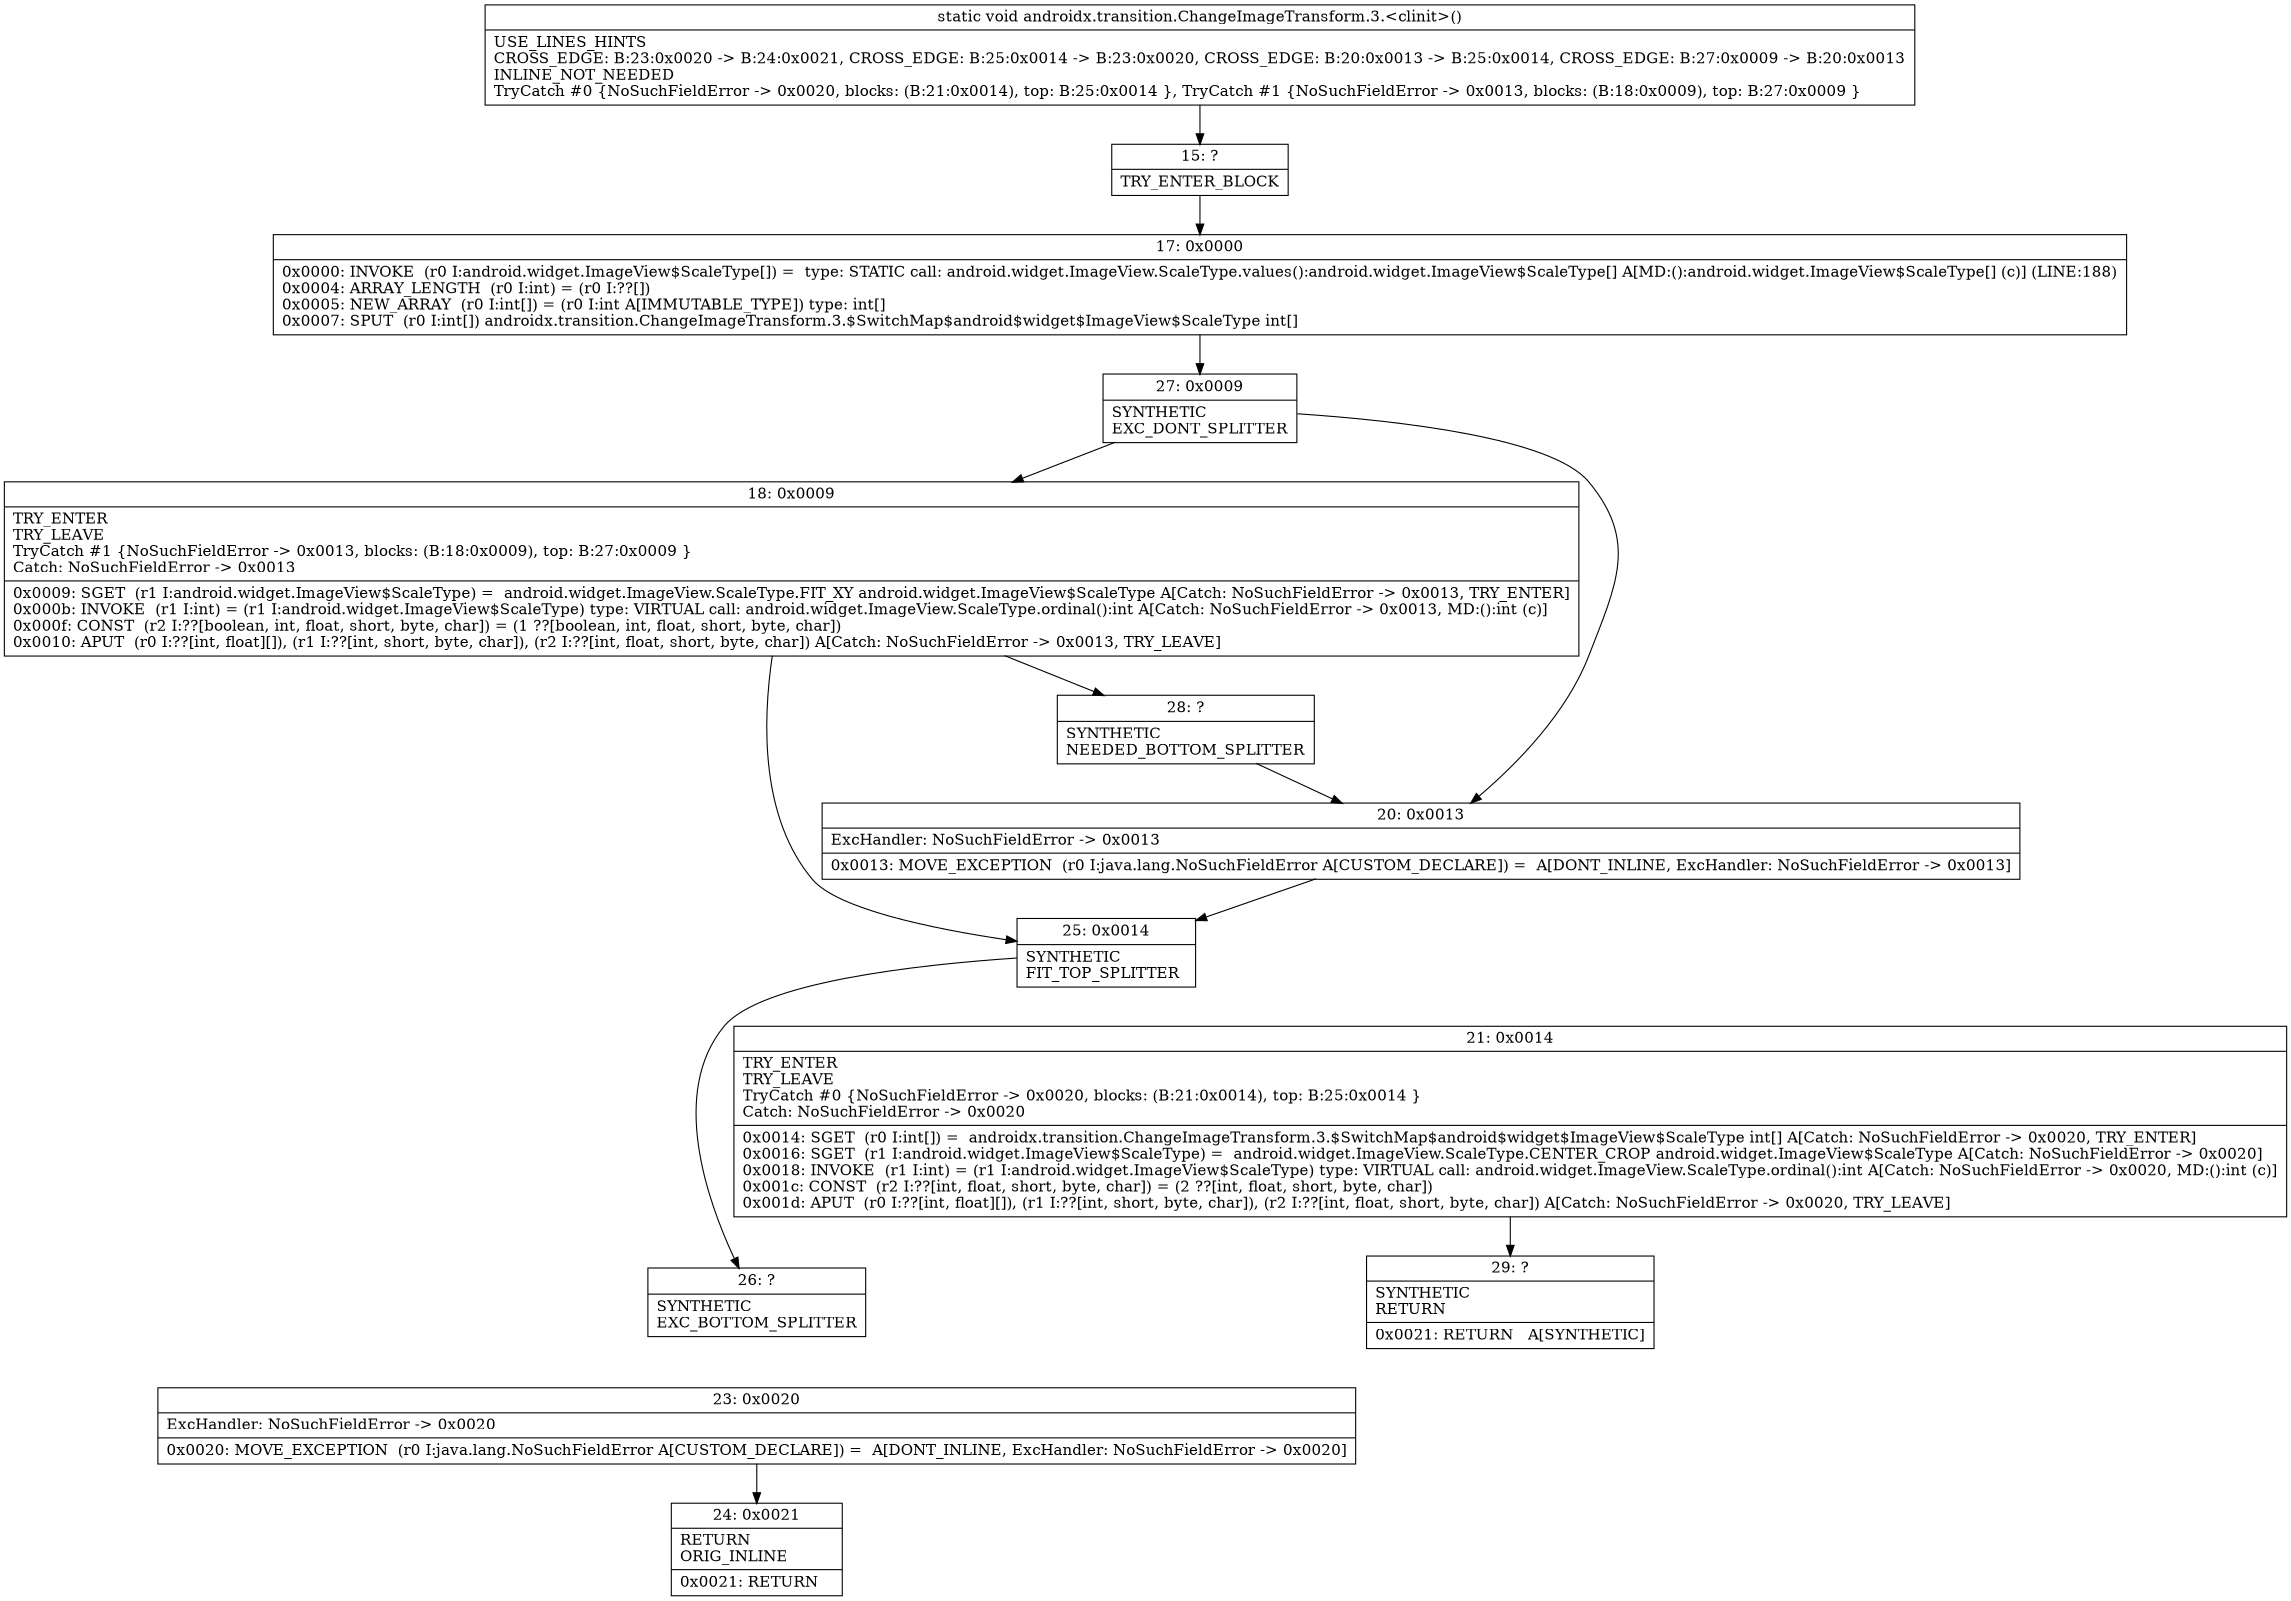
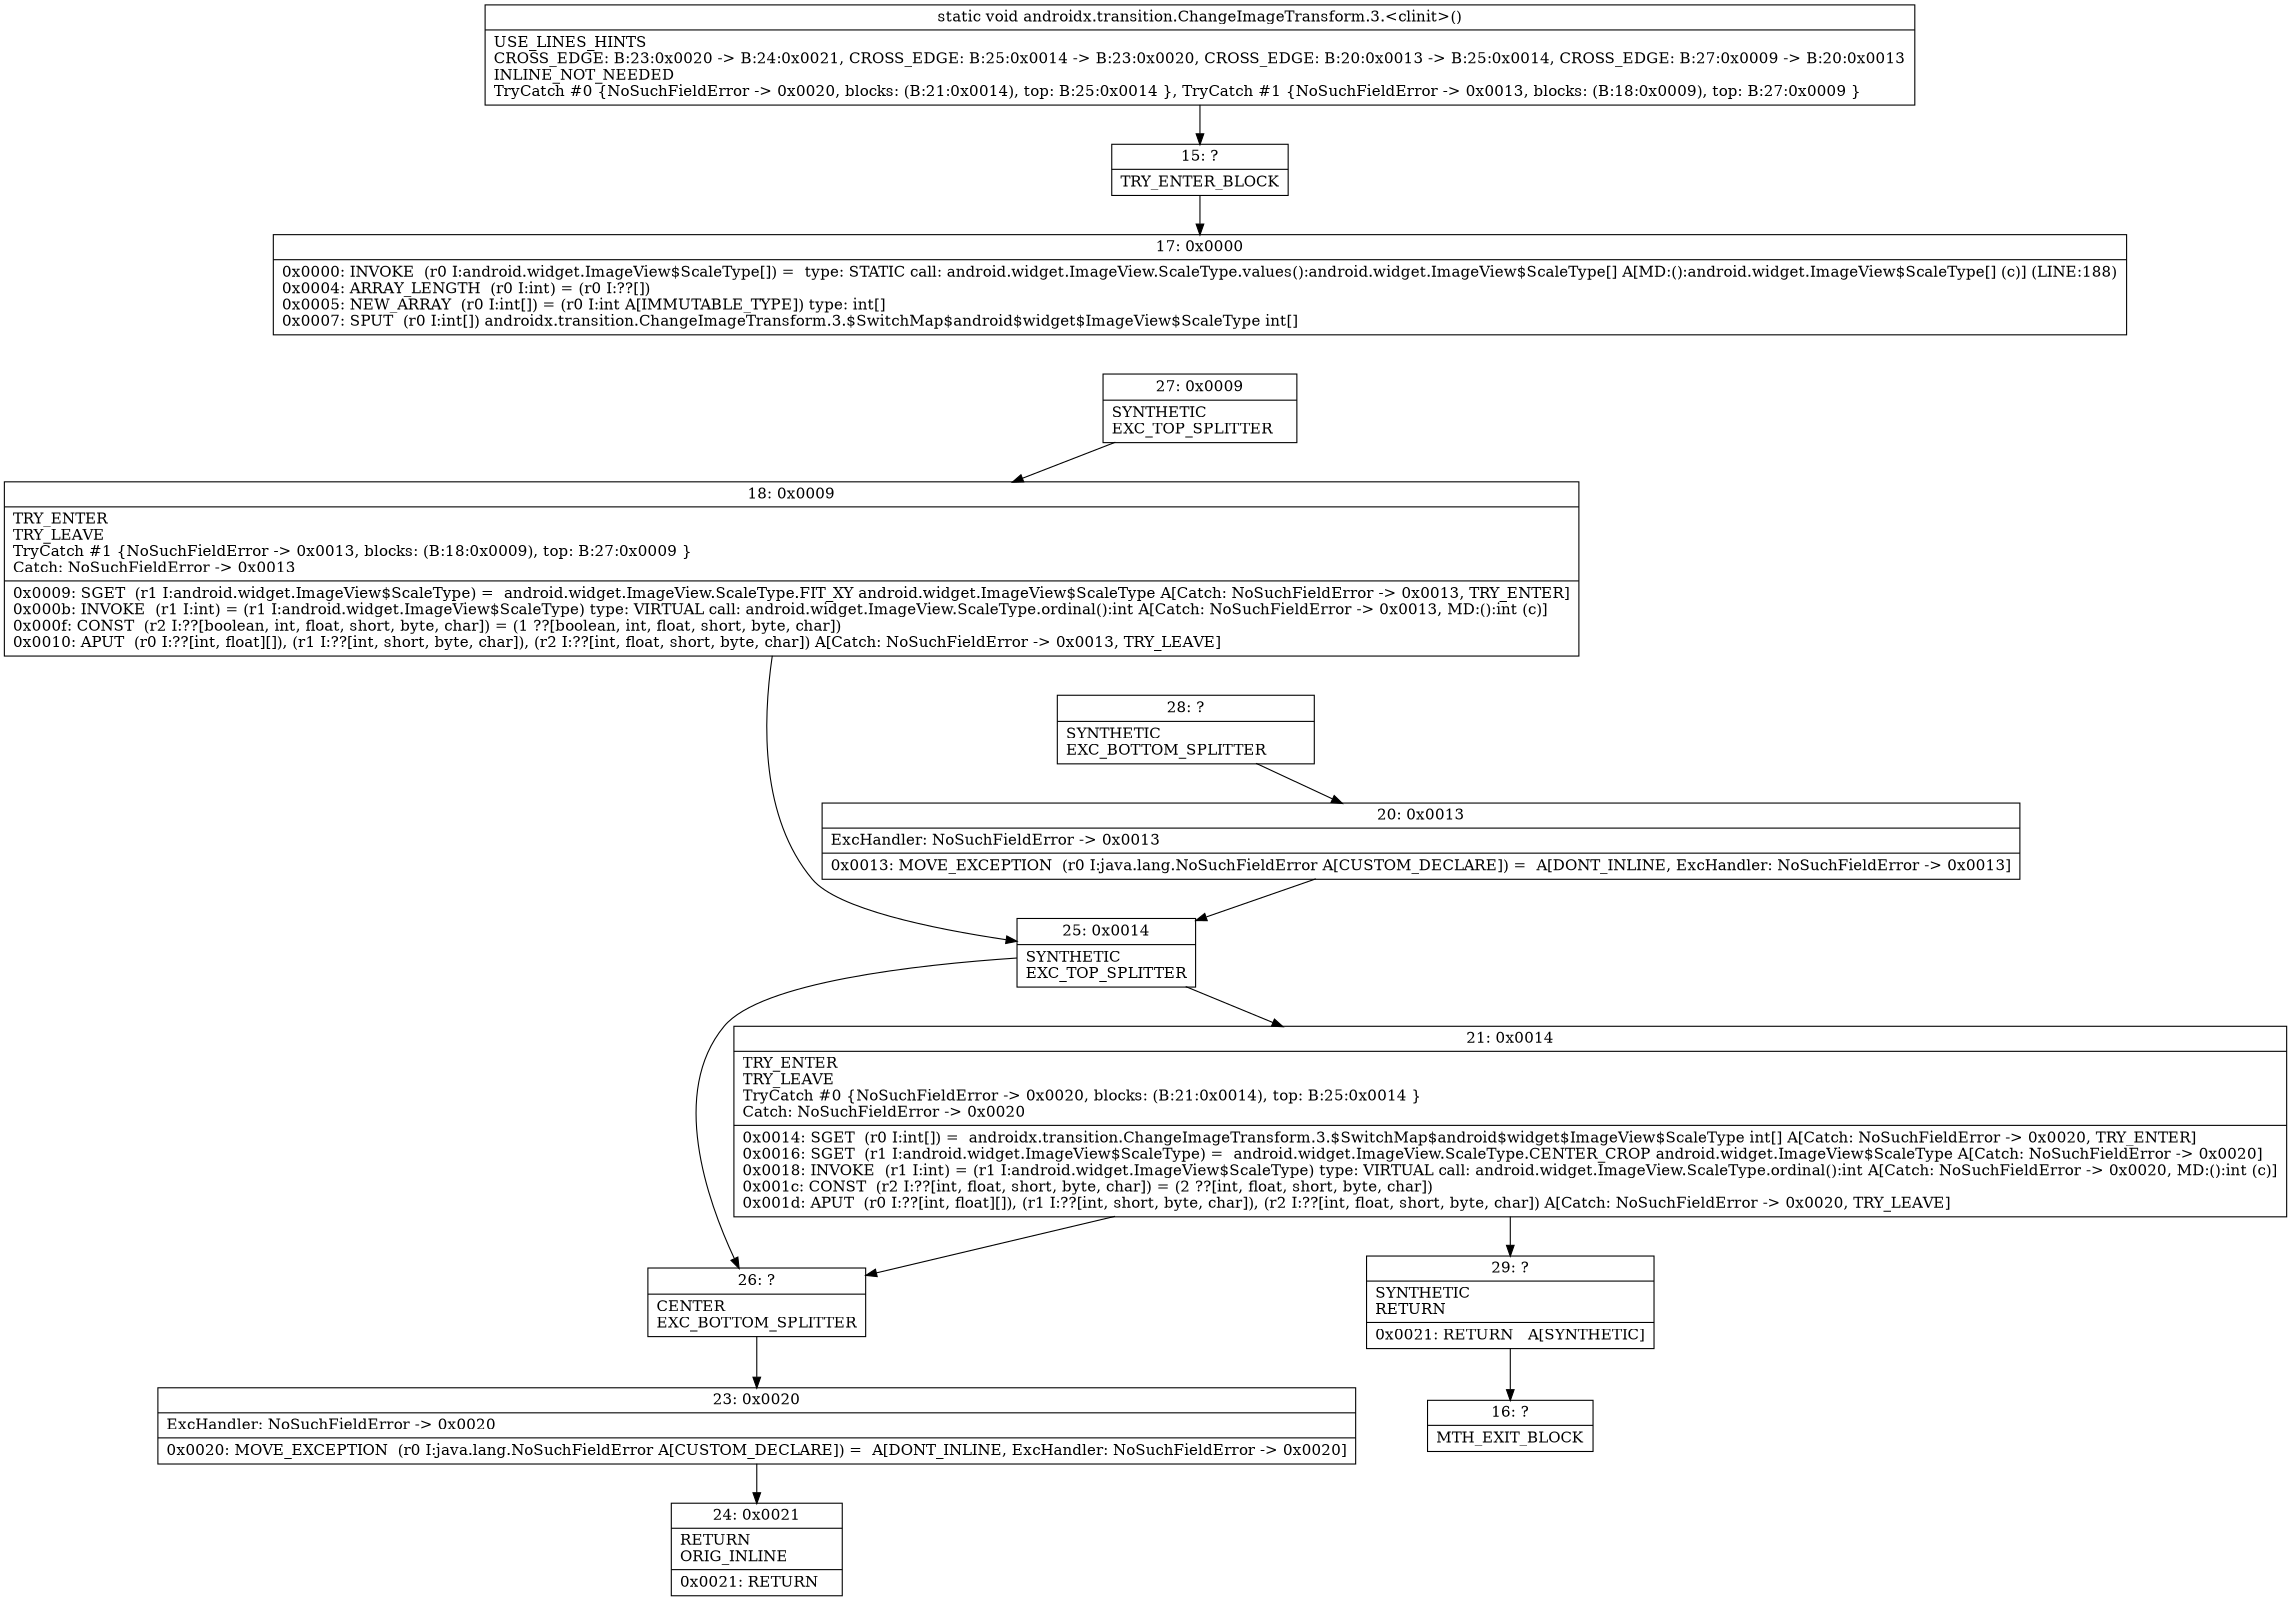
(1200, 349) -> none
(1200, 429) -> (1192, 429)
(1606, 508) -> none
(1049, 674) -> none
(1186, 750) -> (1166, 750)
(1103, 973) -> (1106, 973)
none -> (1229, 1005)
none -> (996, 1245)
(705, 1307) -> (691, 1307)
none -> (757, 1357)
none -> (1510, 1426)
